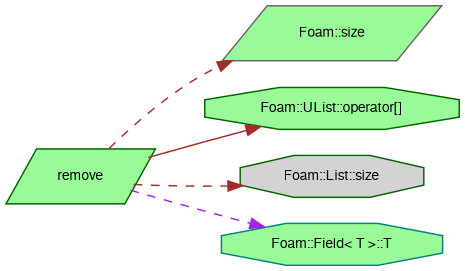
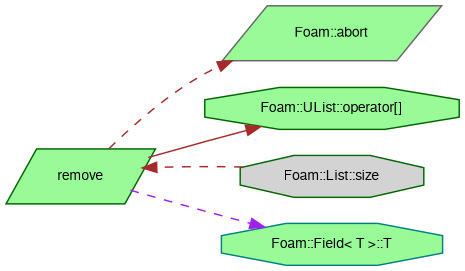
(332, 33) -> (332, 33)
(181, 186) -> (200, 167)
